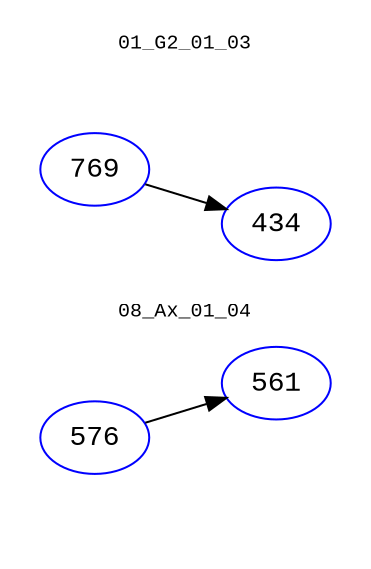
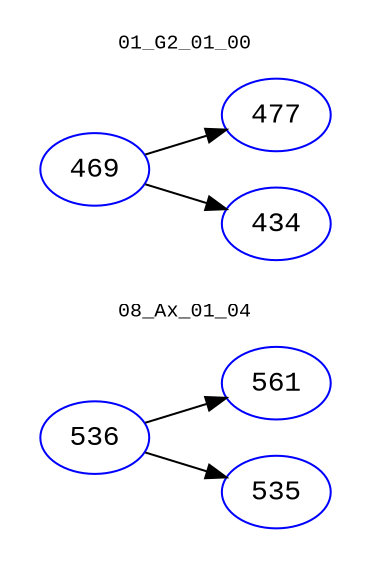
(186, 43) -> (186, 43)
none -> (276, 115)
(95, 169) -> (95, 169)
(95, 438) -> (95, 438)
none -> (276, 492)
